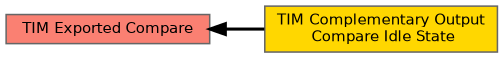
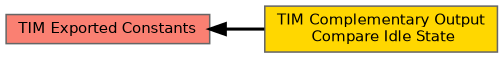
(108, 29) -> (108, 29)
